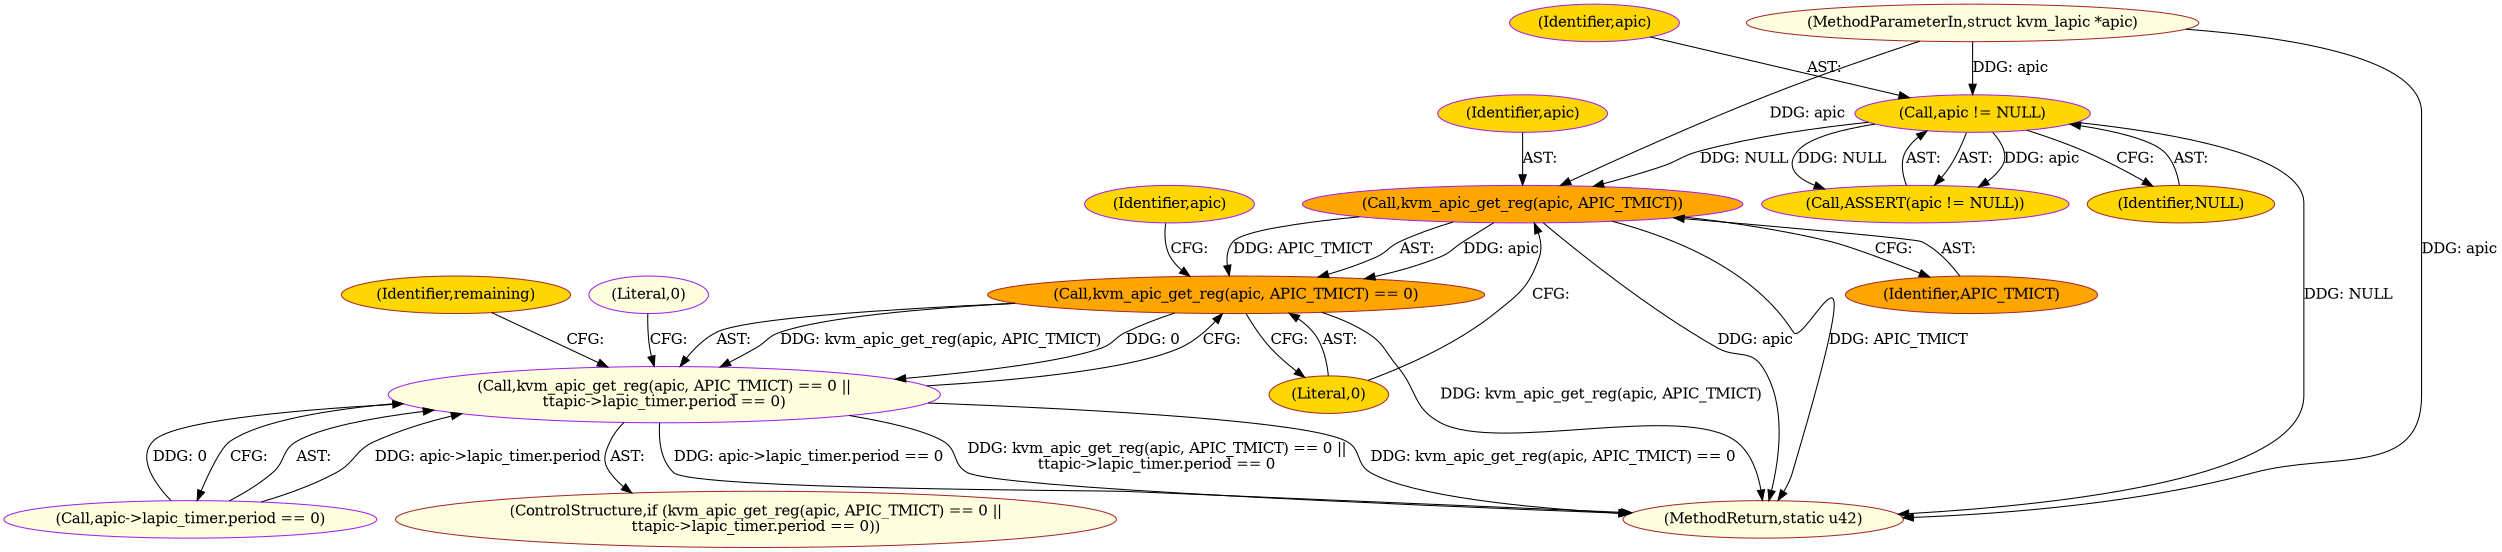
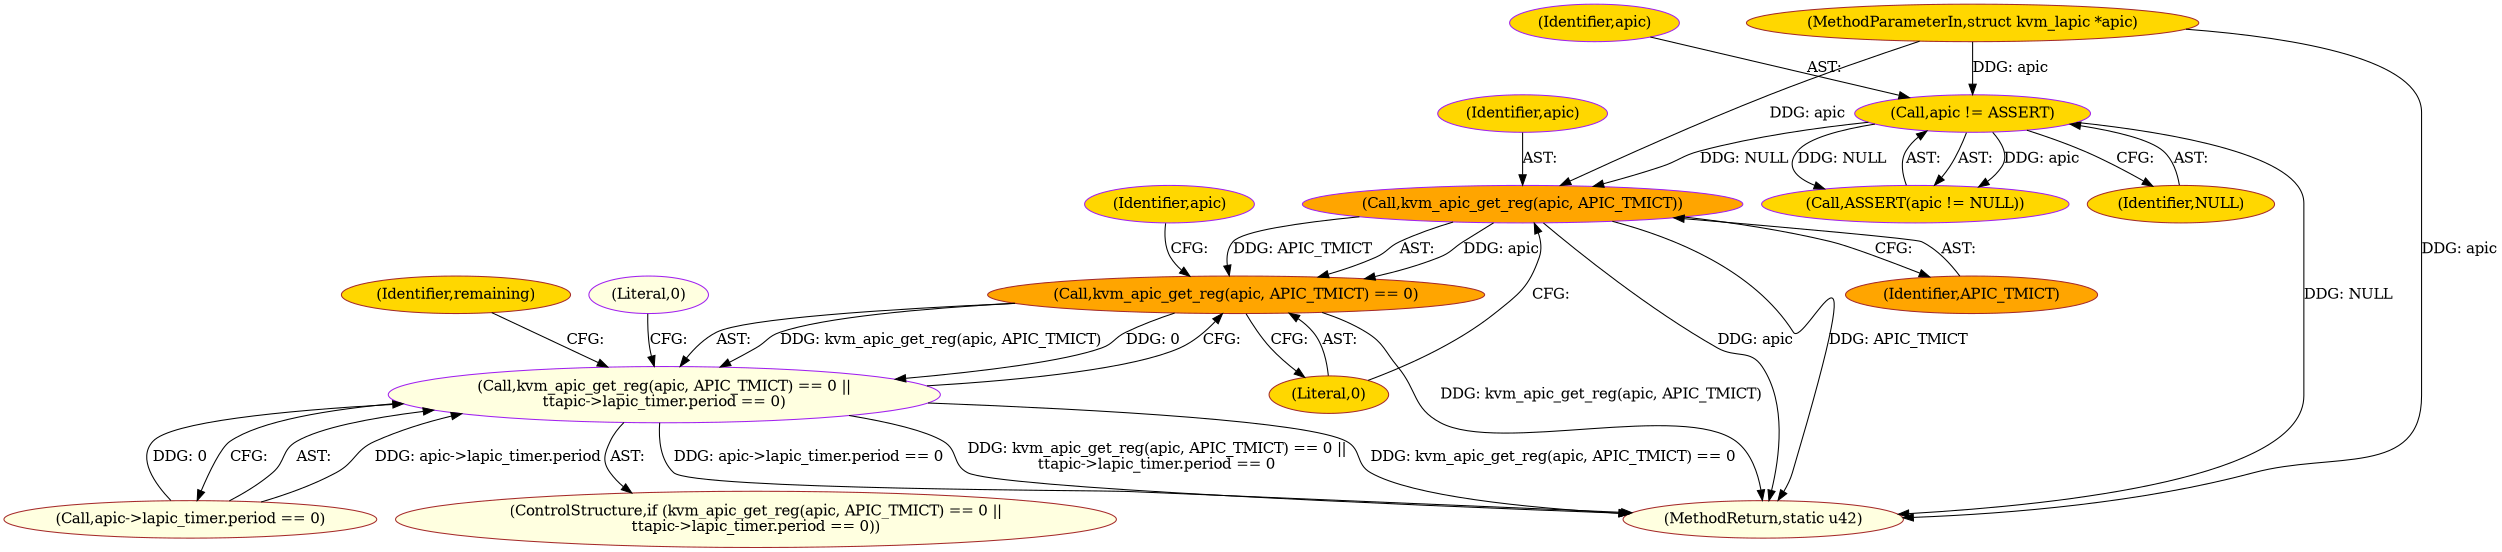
(1973, 23) -> (1973, 23)
(1973, 114) -> (1973, 114)
(190, 519) -> (190, 519)
